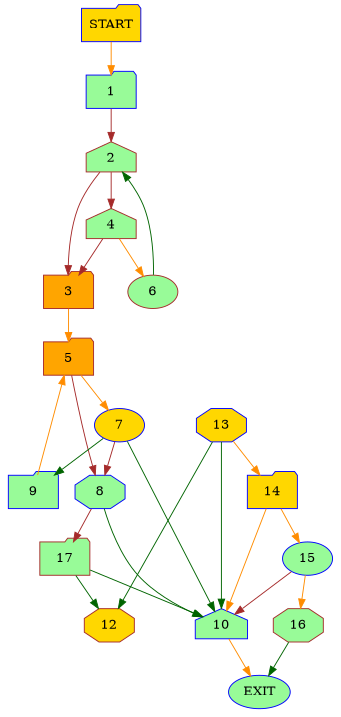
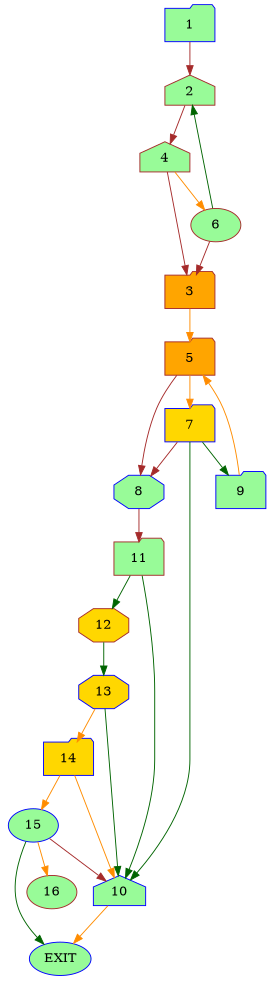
(111, 25) -> none
(75, 216) -> (205, 254)
(120, 425) -> (190, 425)
(172, 513) -> (104, 654)
(65, 559) -> (139, 559)
(133, 570) -> none
(298, 625) -> (52, 892)
(281, 655) -> (15, 892)
